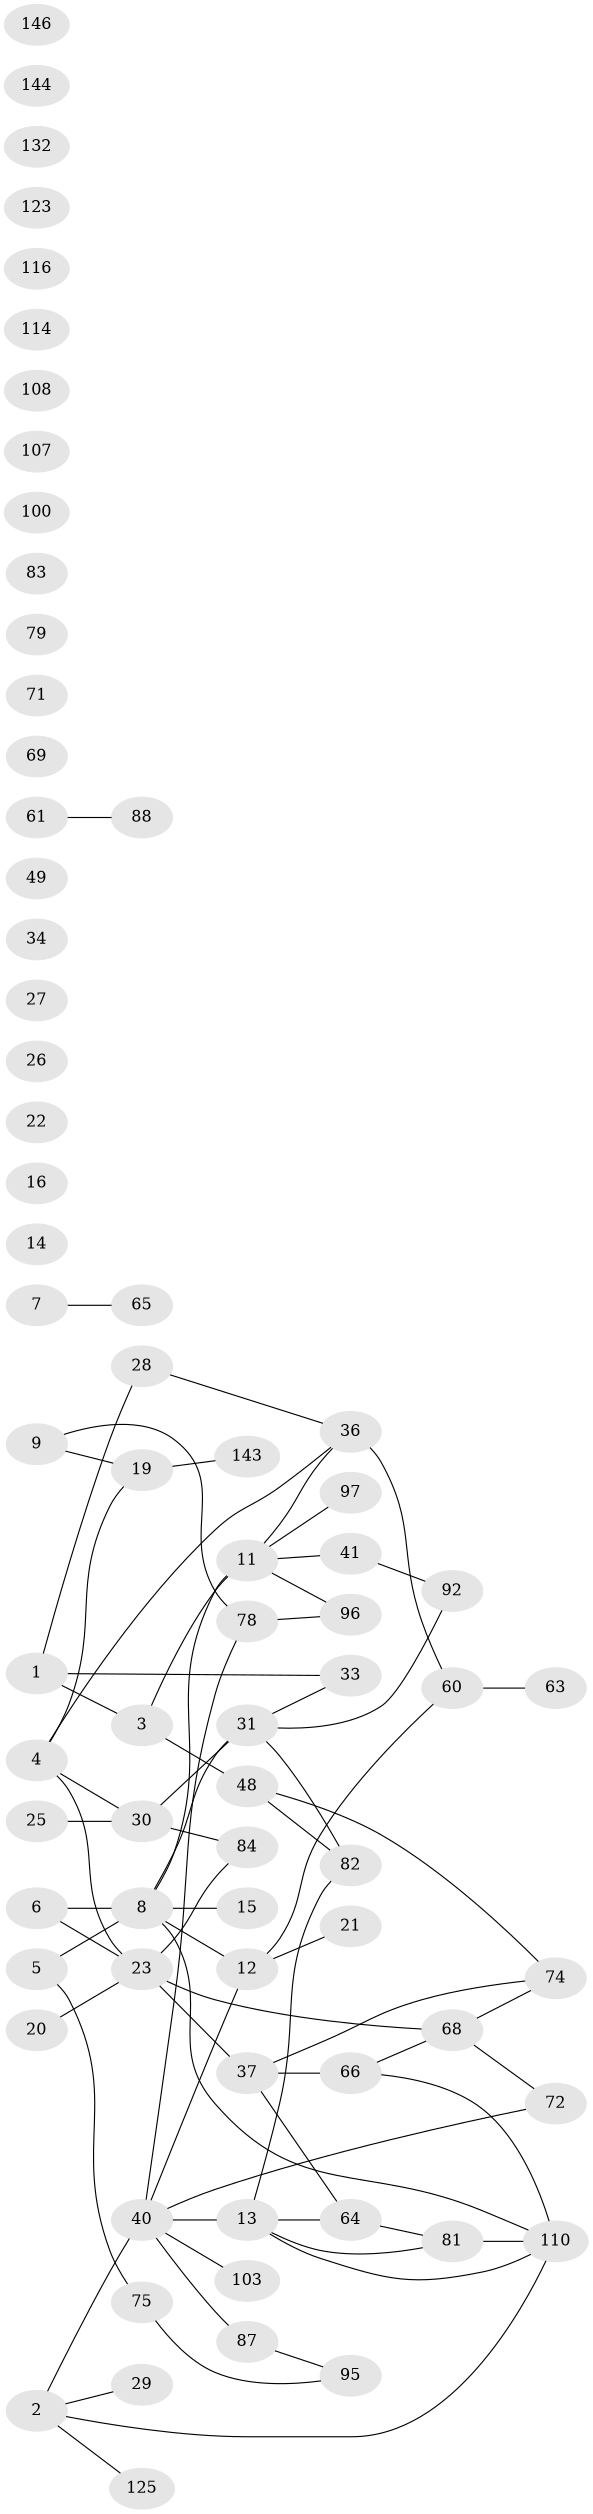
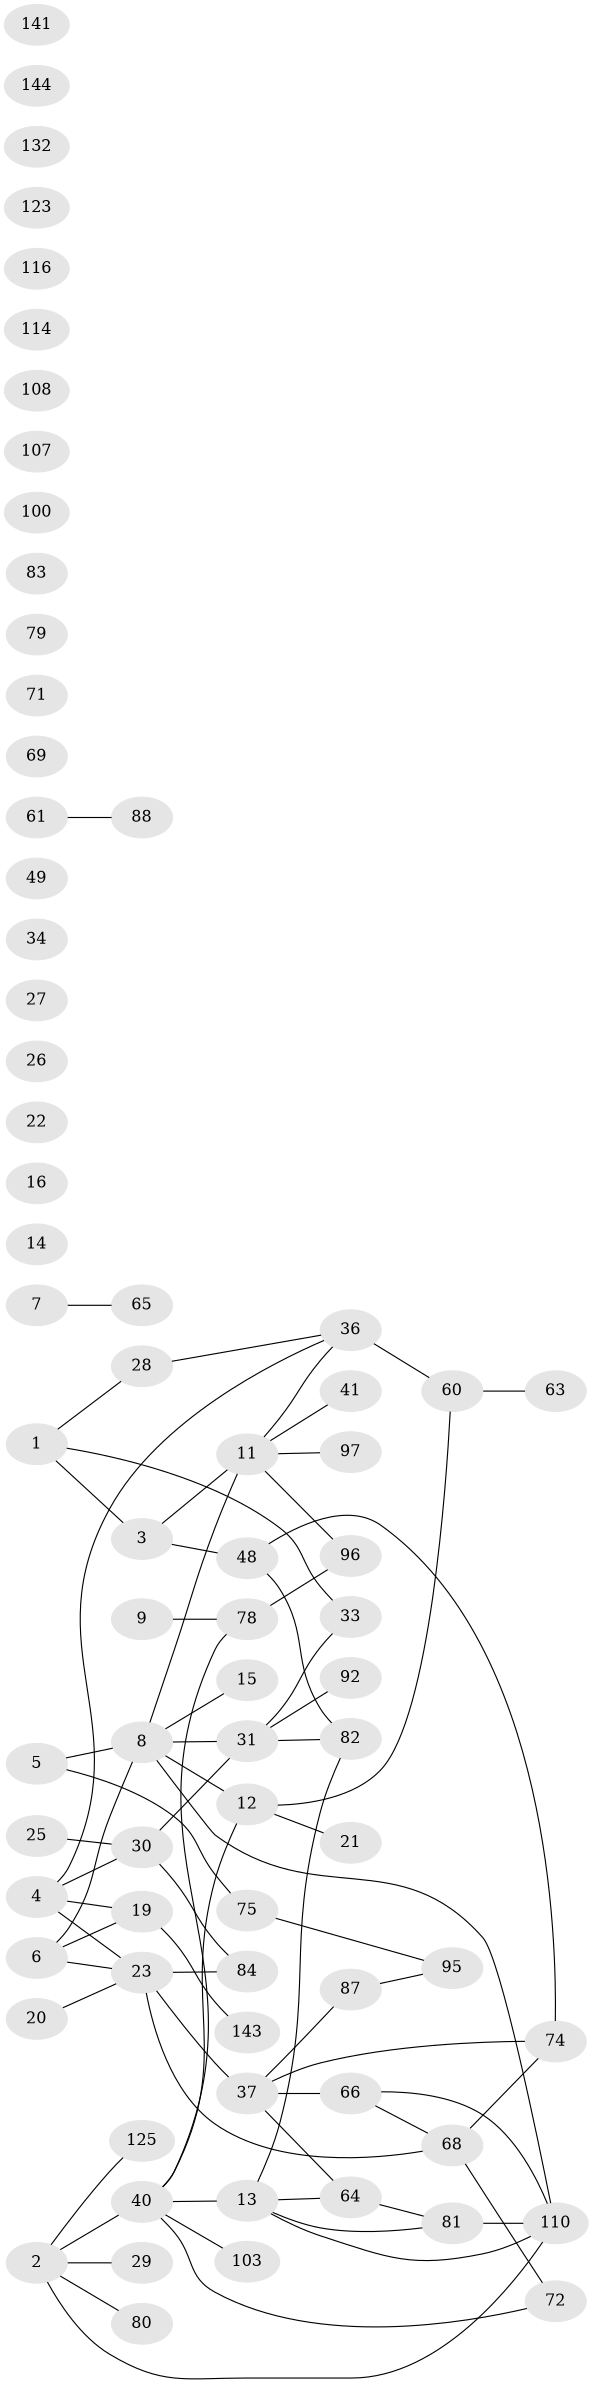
(37, 25) -> (37, 25)
(89, 1457) -> (82, 1938)
(402, 1572) -> none
(191, 2283) -> (303, 2038)
none -> (142, 2324)
